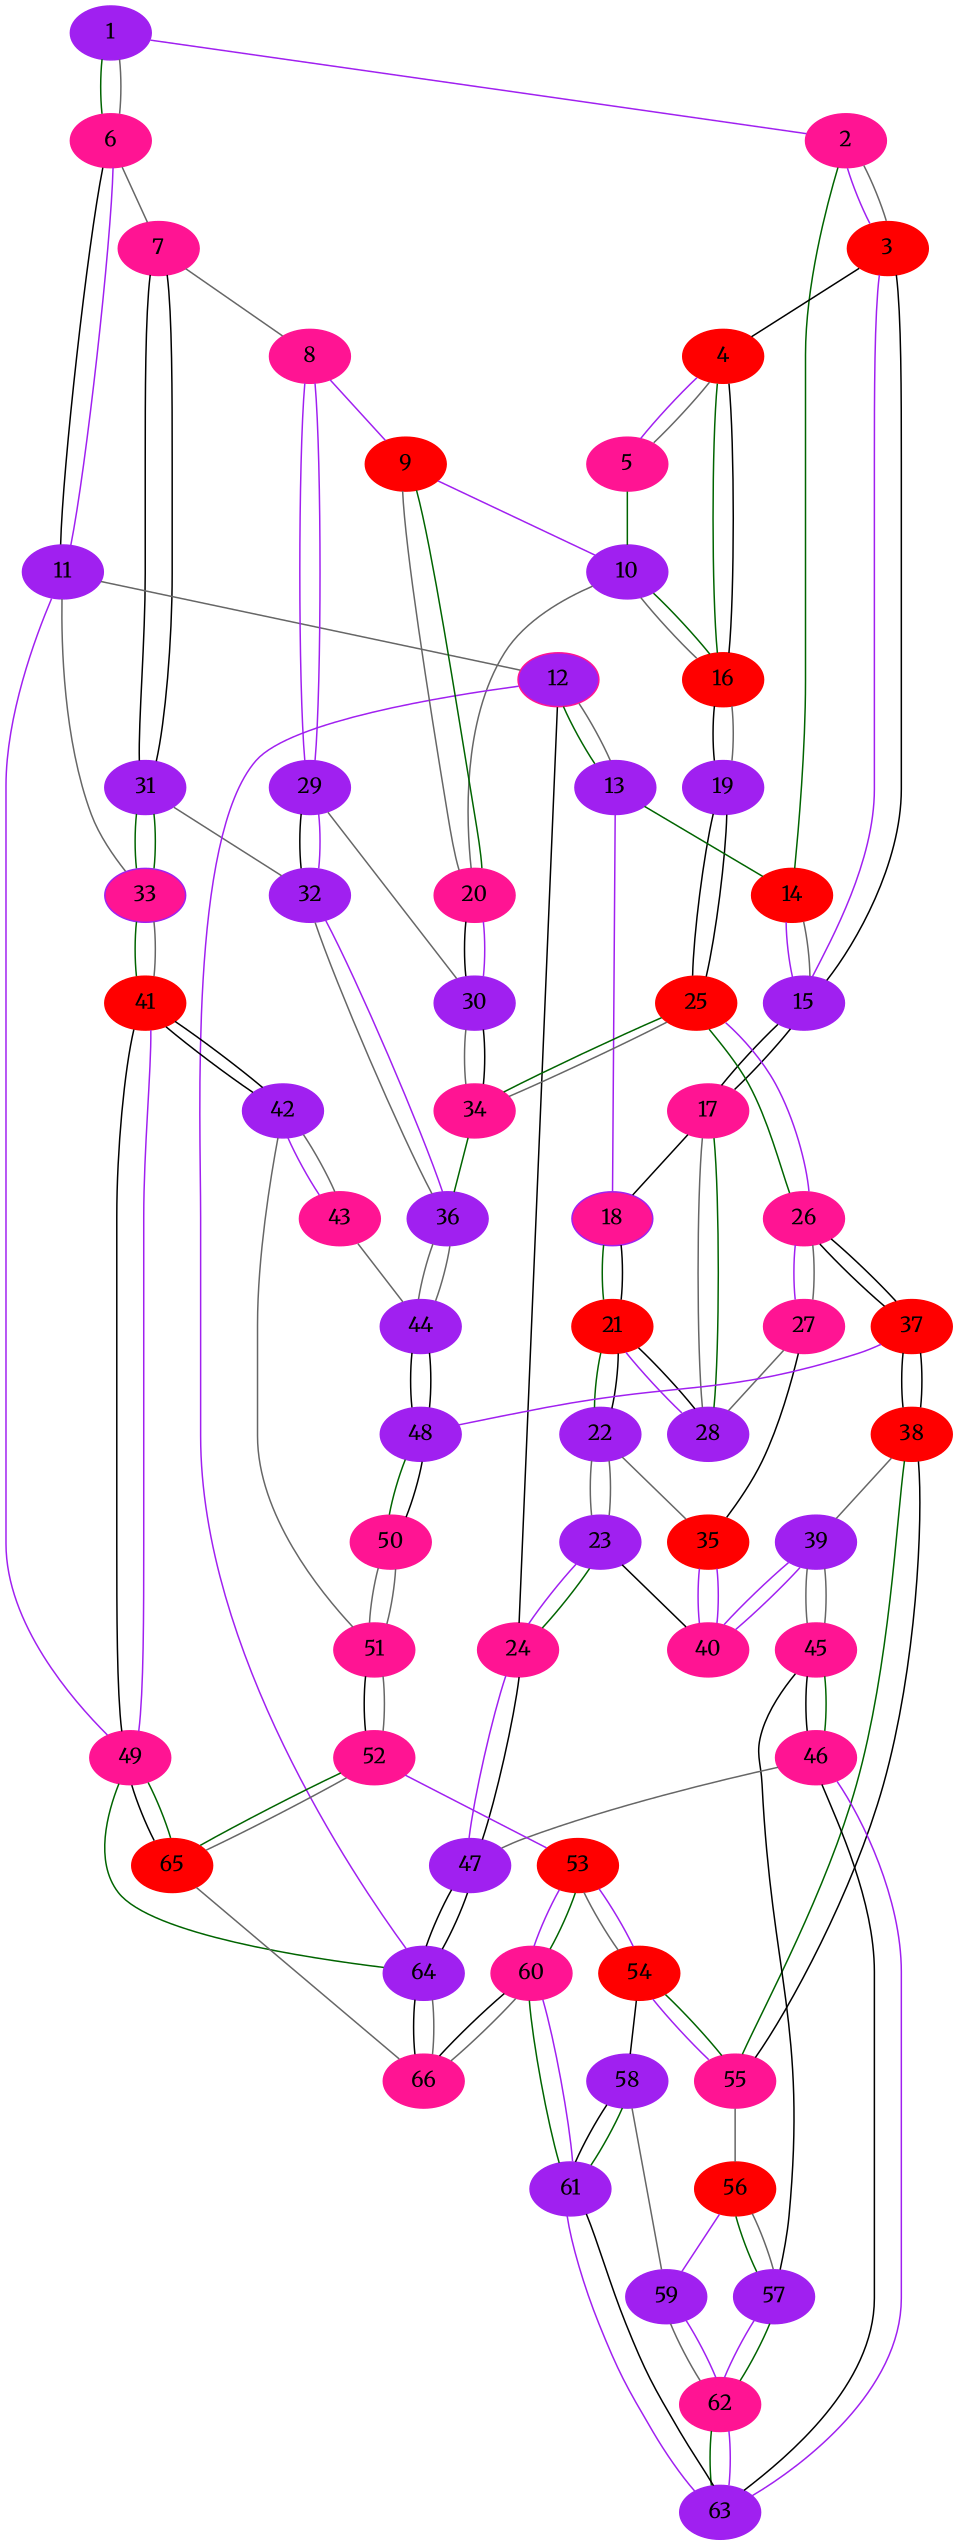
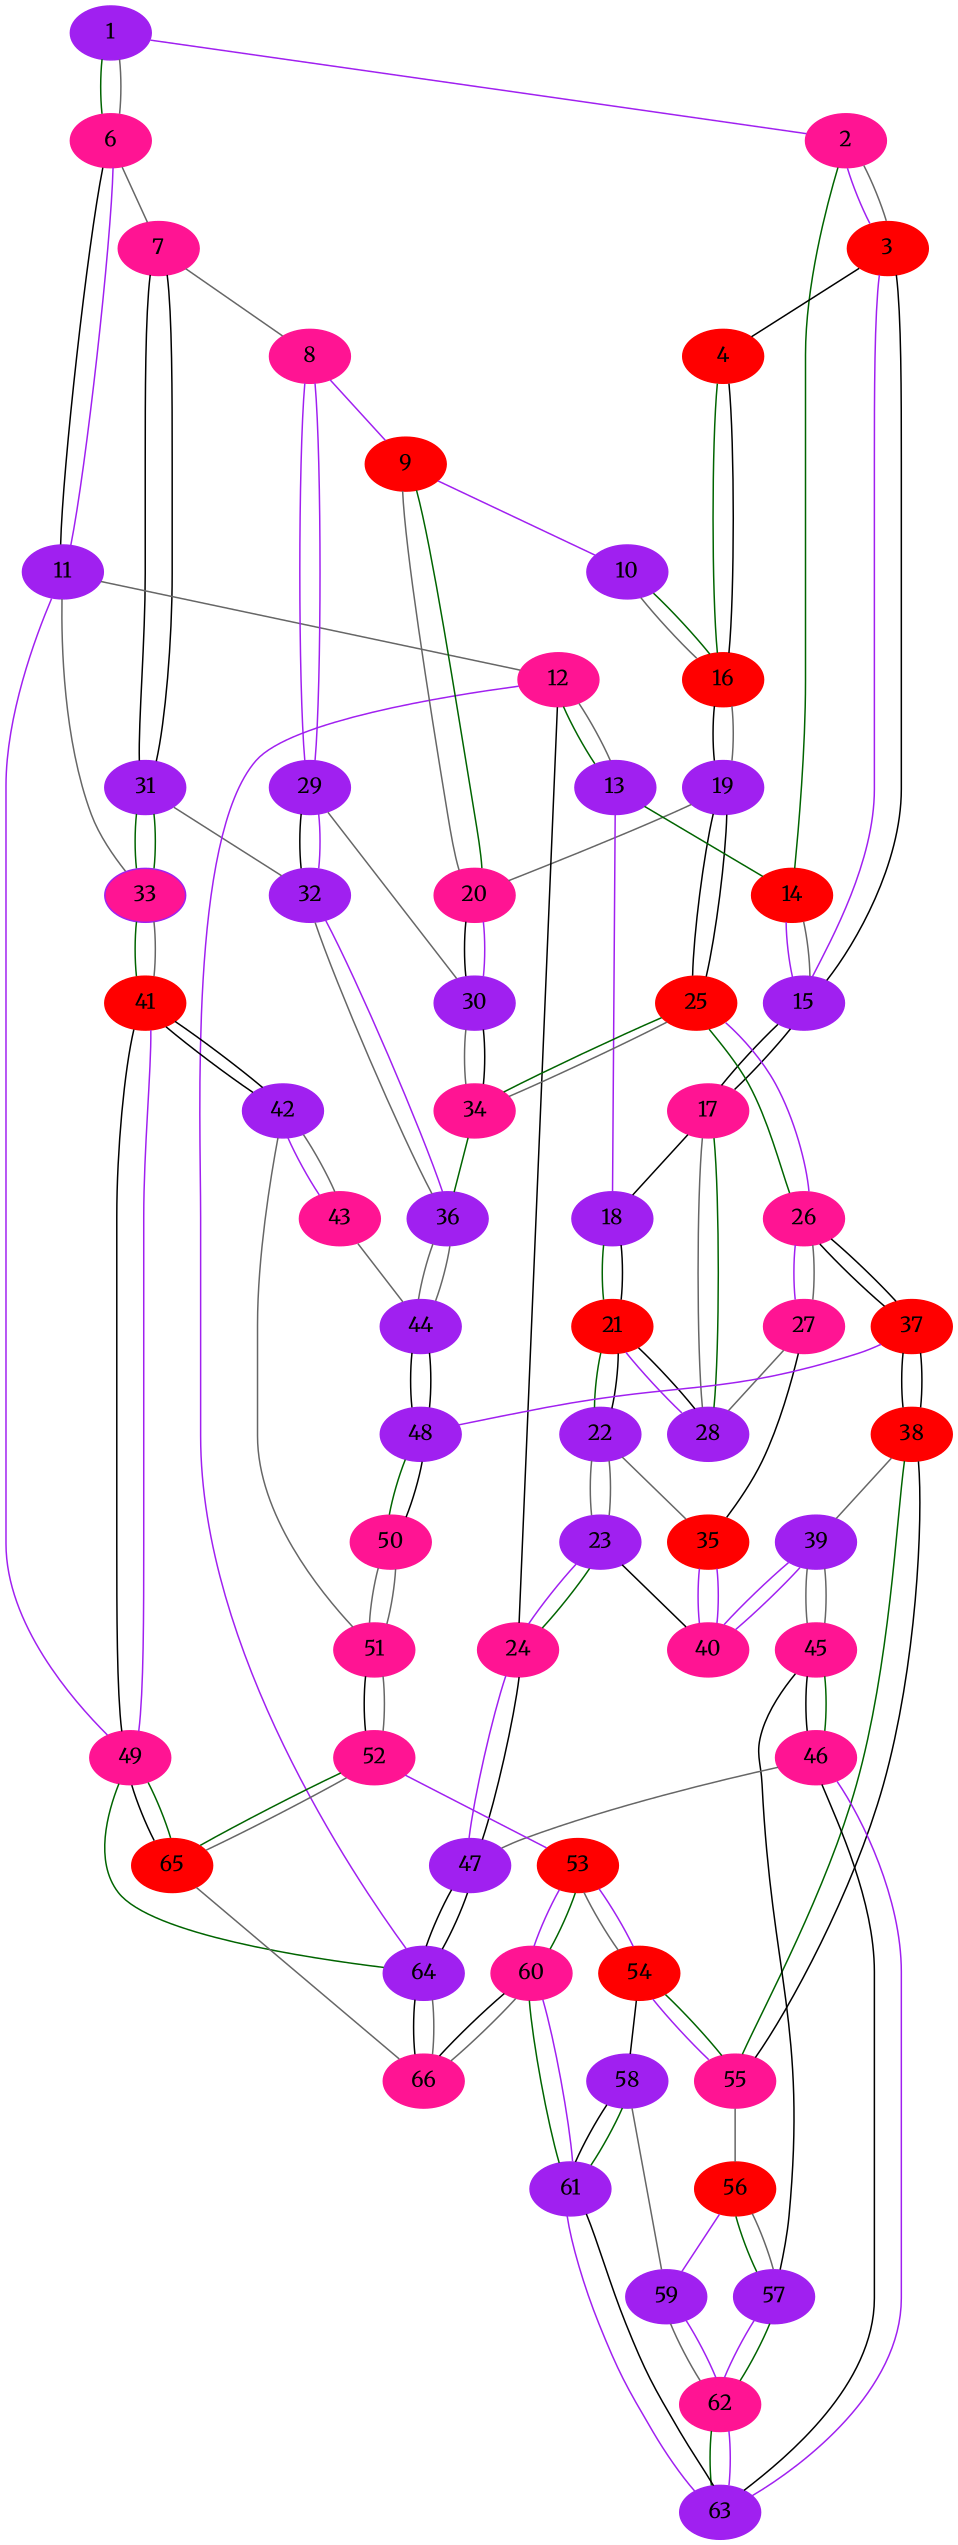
(627, 464) -> none
(558, 680) -> (558, 680)
(483, 703) -> (600, 844)
(612, 1219) -> (612, 1219)
